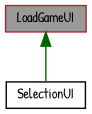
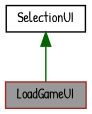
(46, 64) -> (46, 64)
